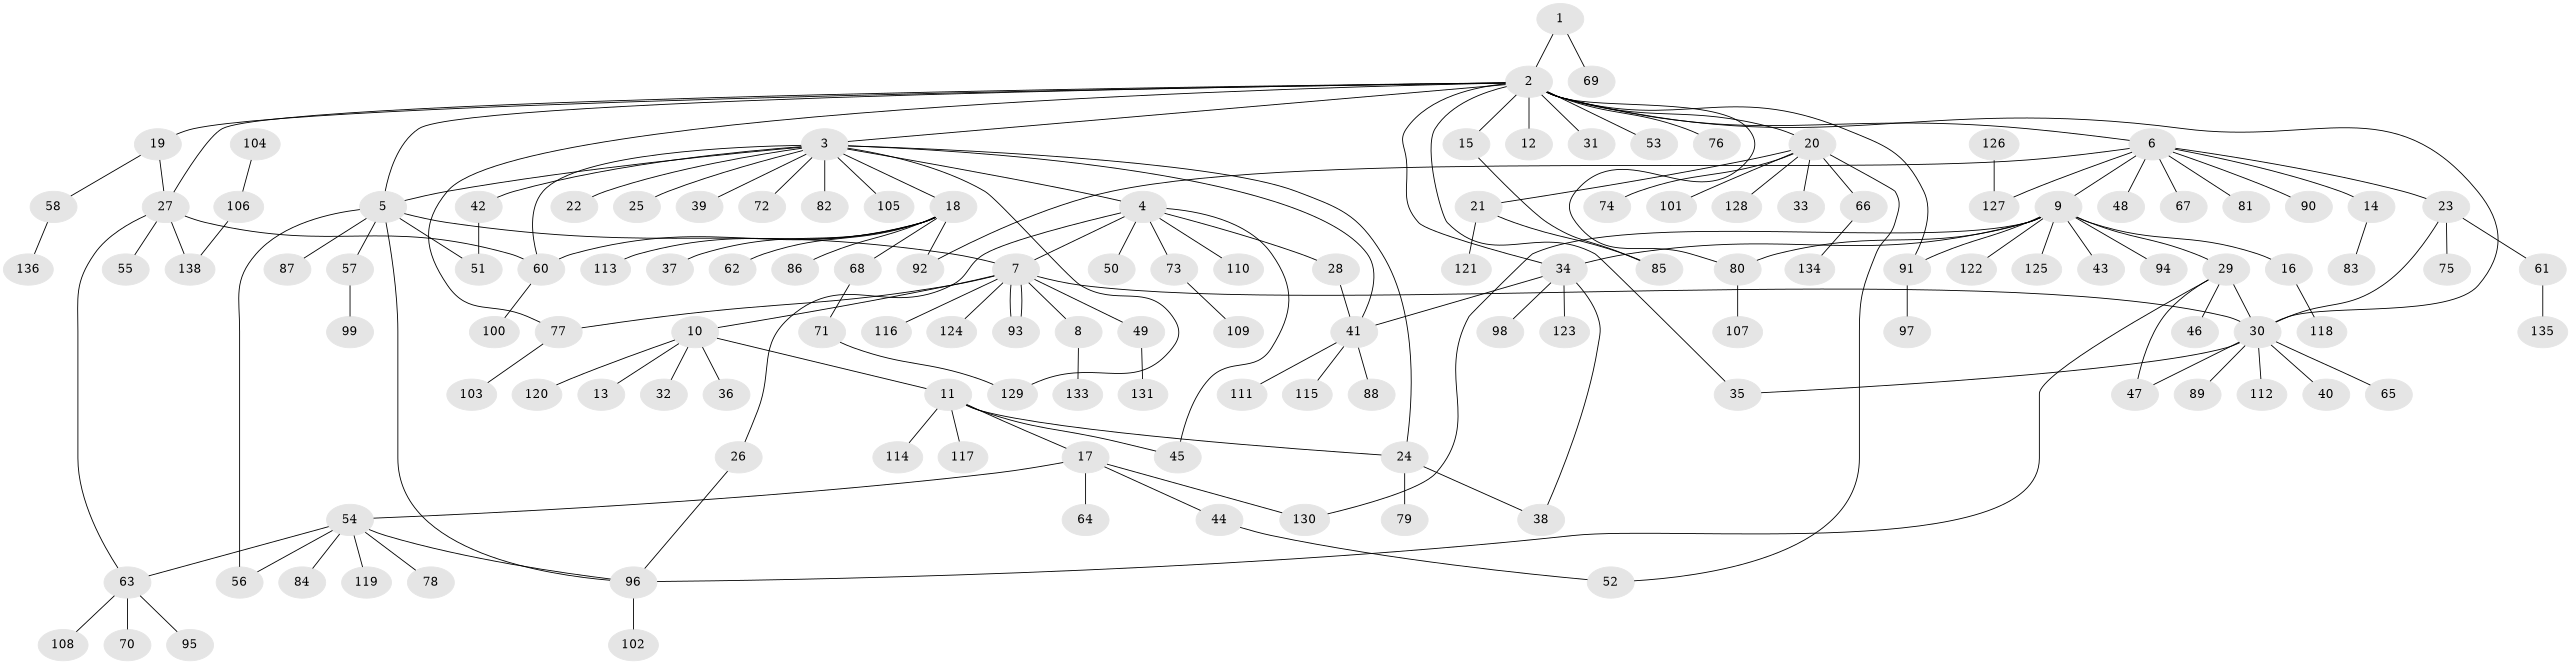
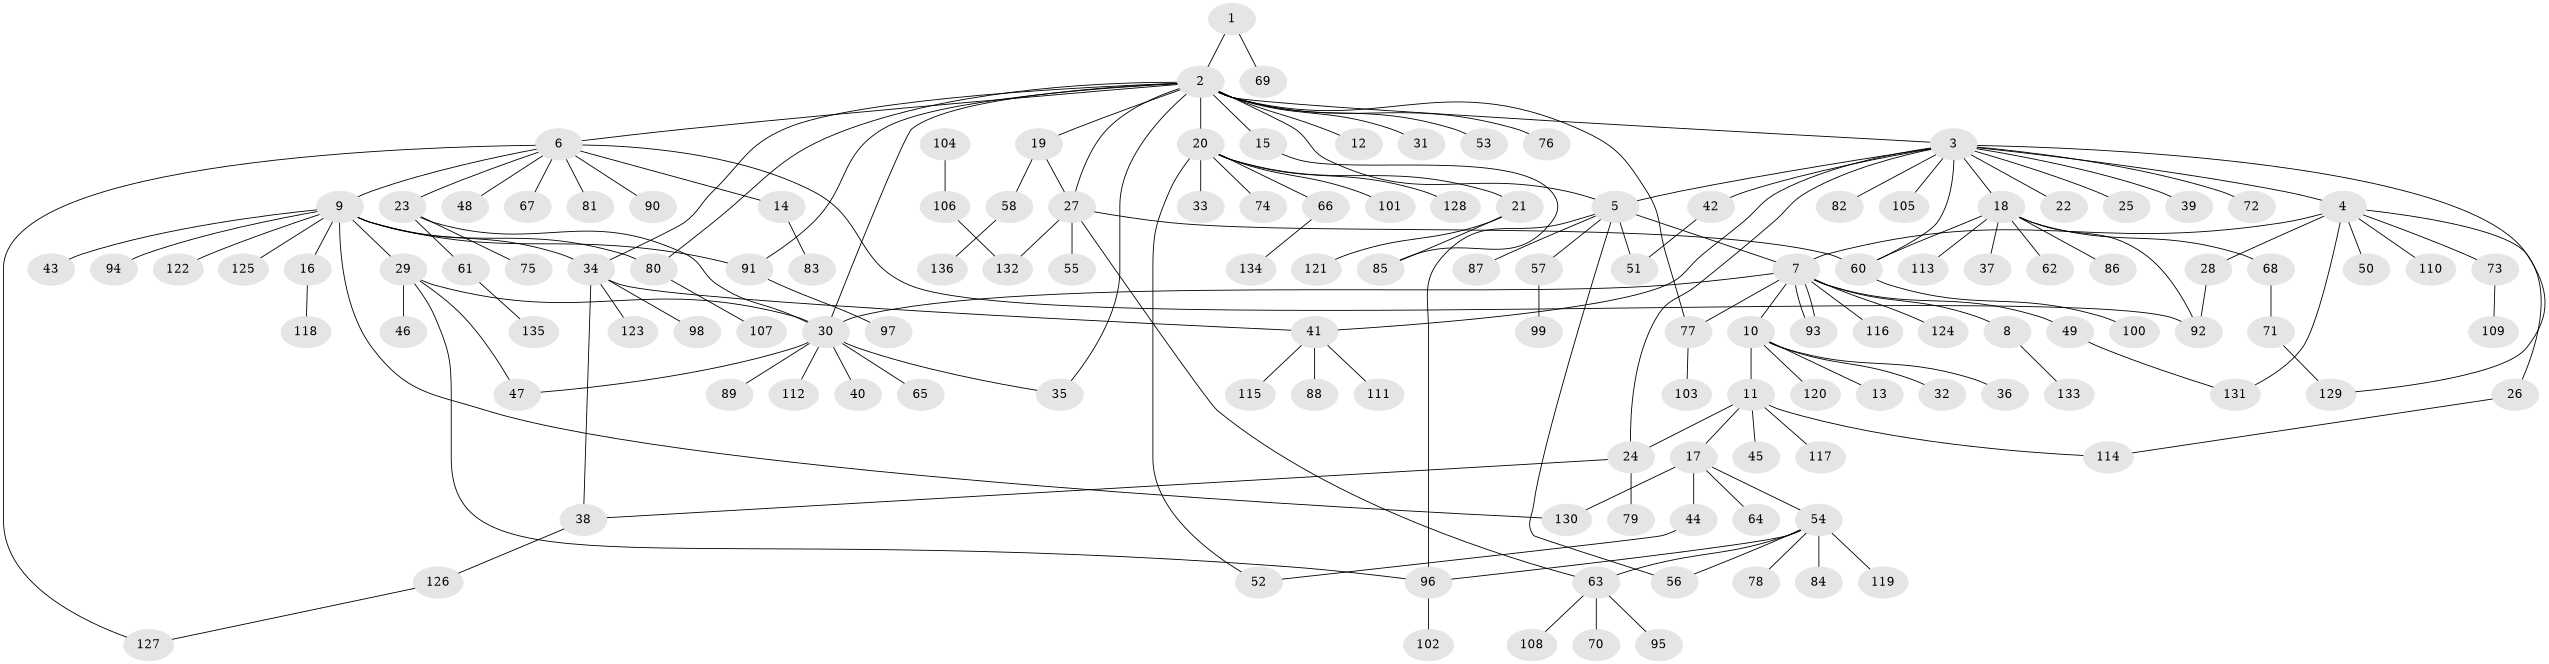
(190, 270) -> (1008, 270)
(1345, 301) -> (2204, 301)
(1287, 312) -> (2316, 315)
(686, 520) -> (2312, 426)
none -> (511, 551)
